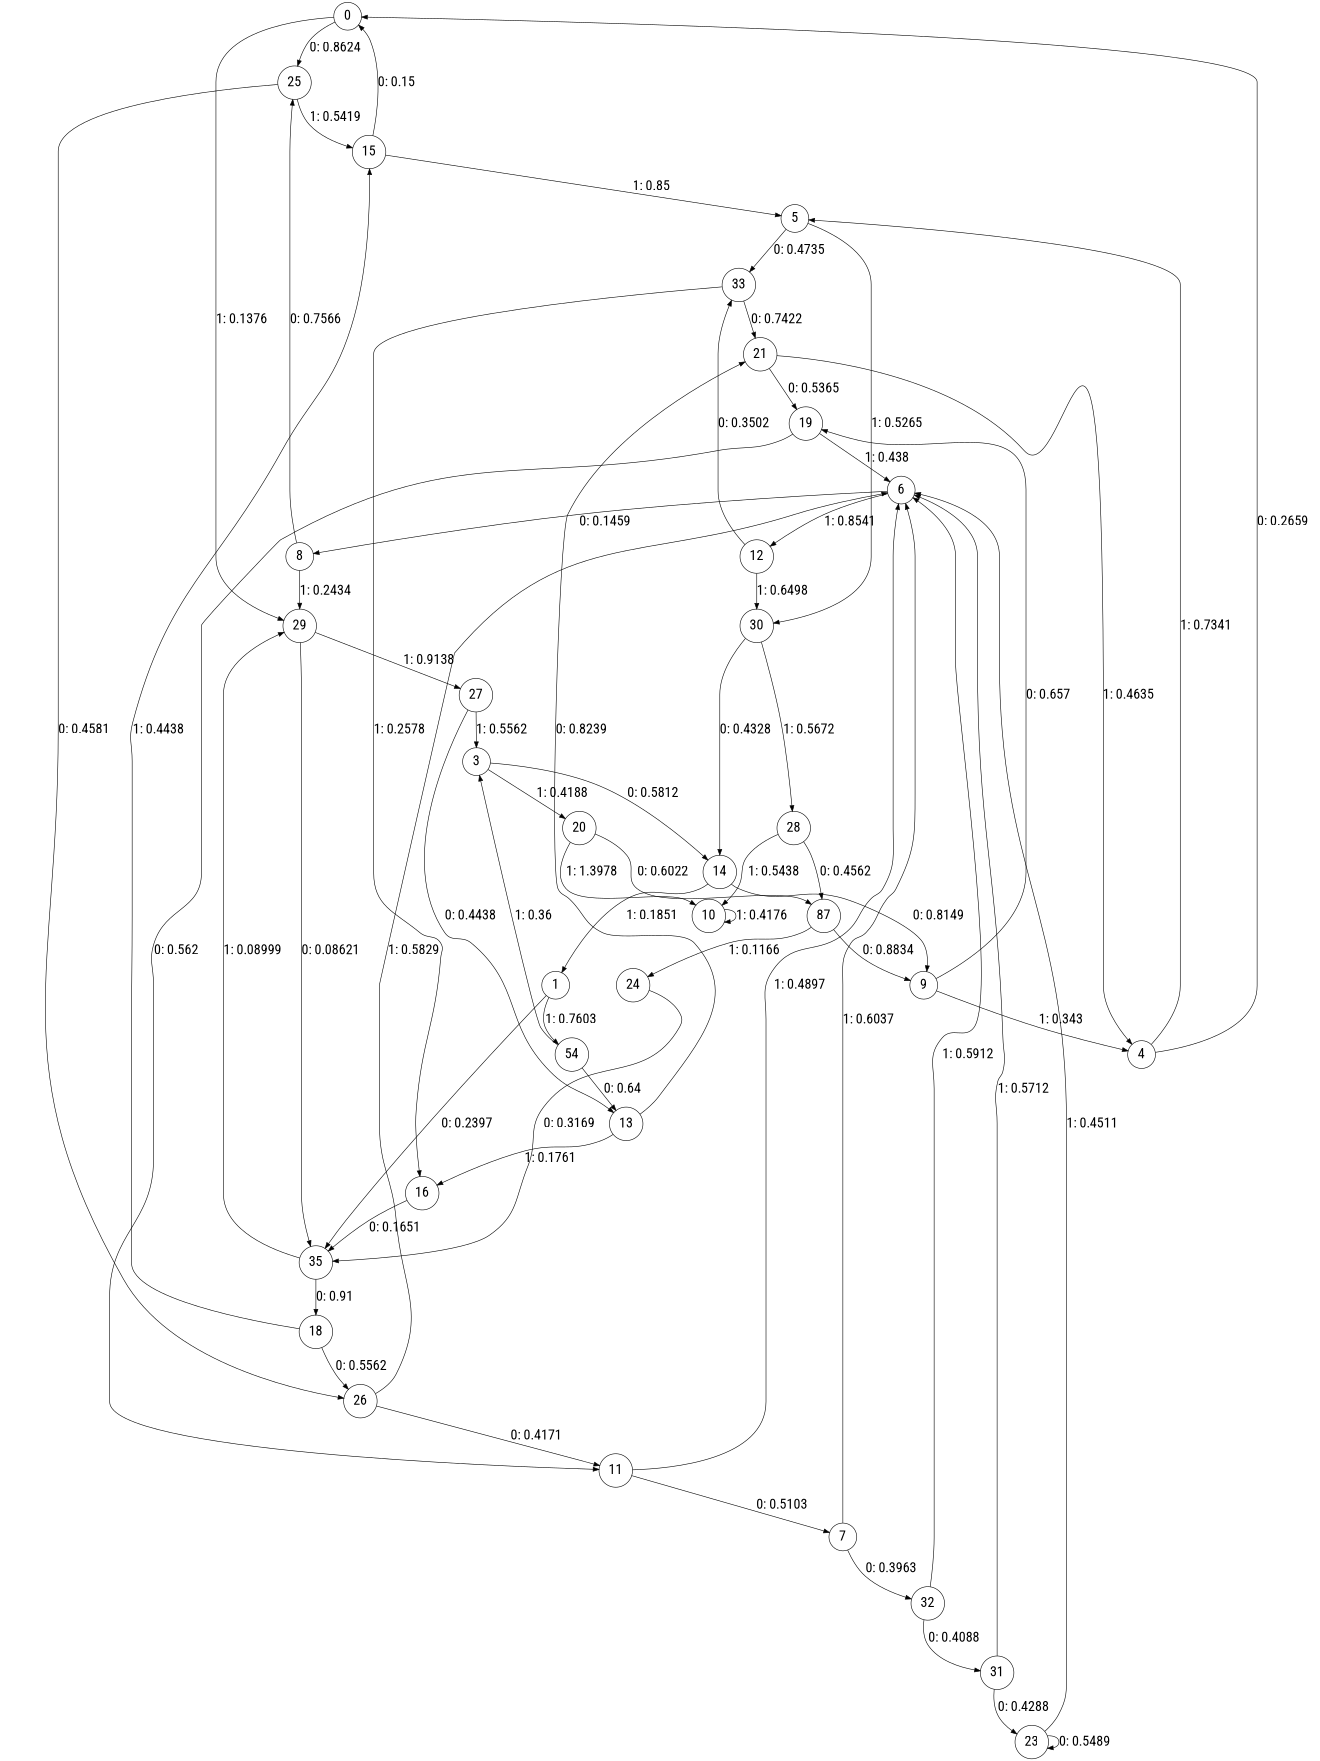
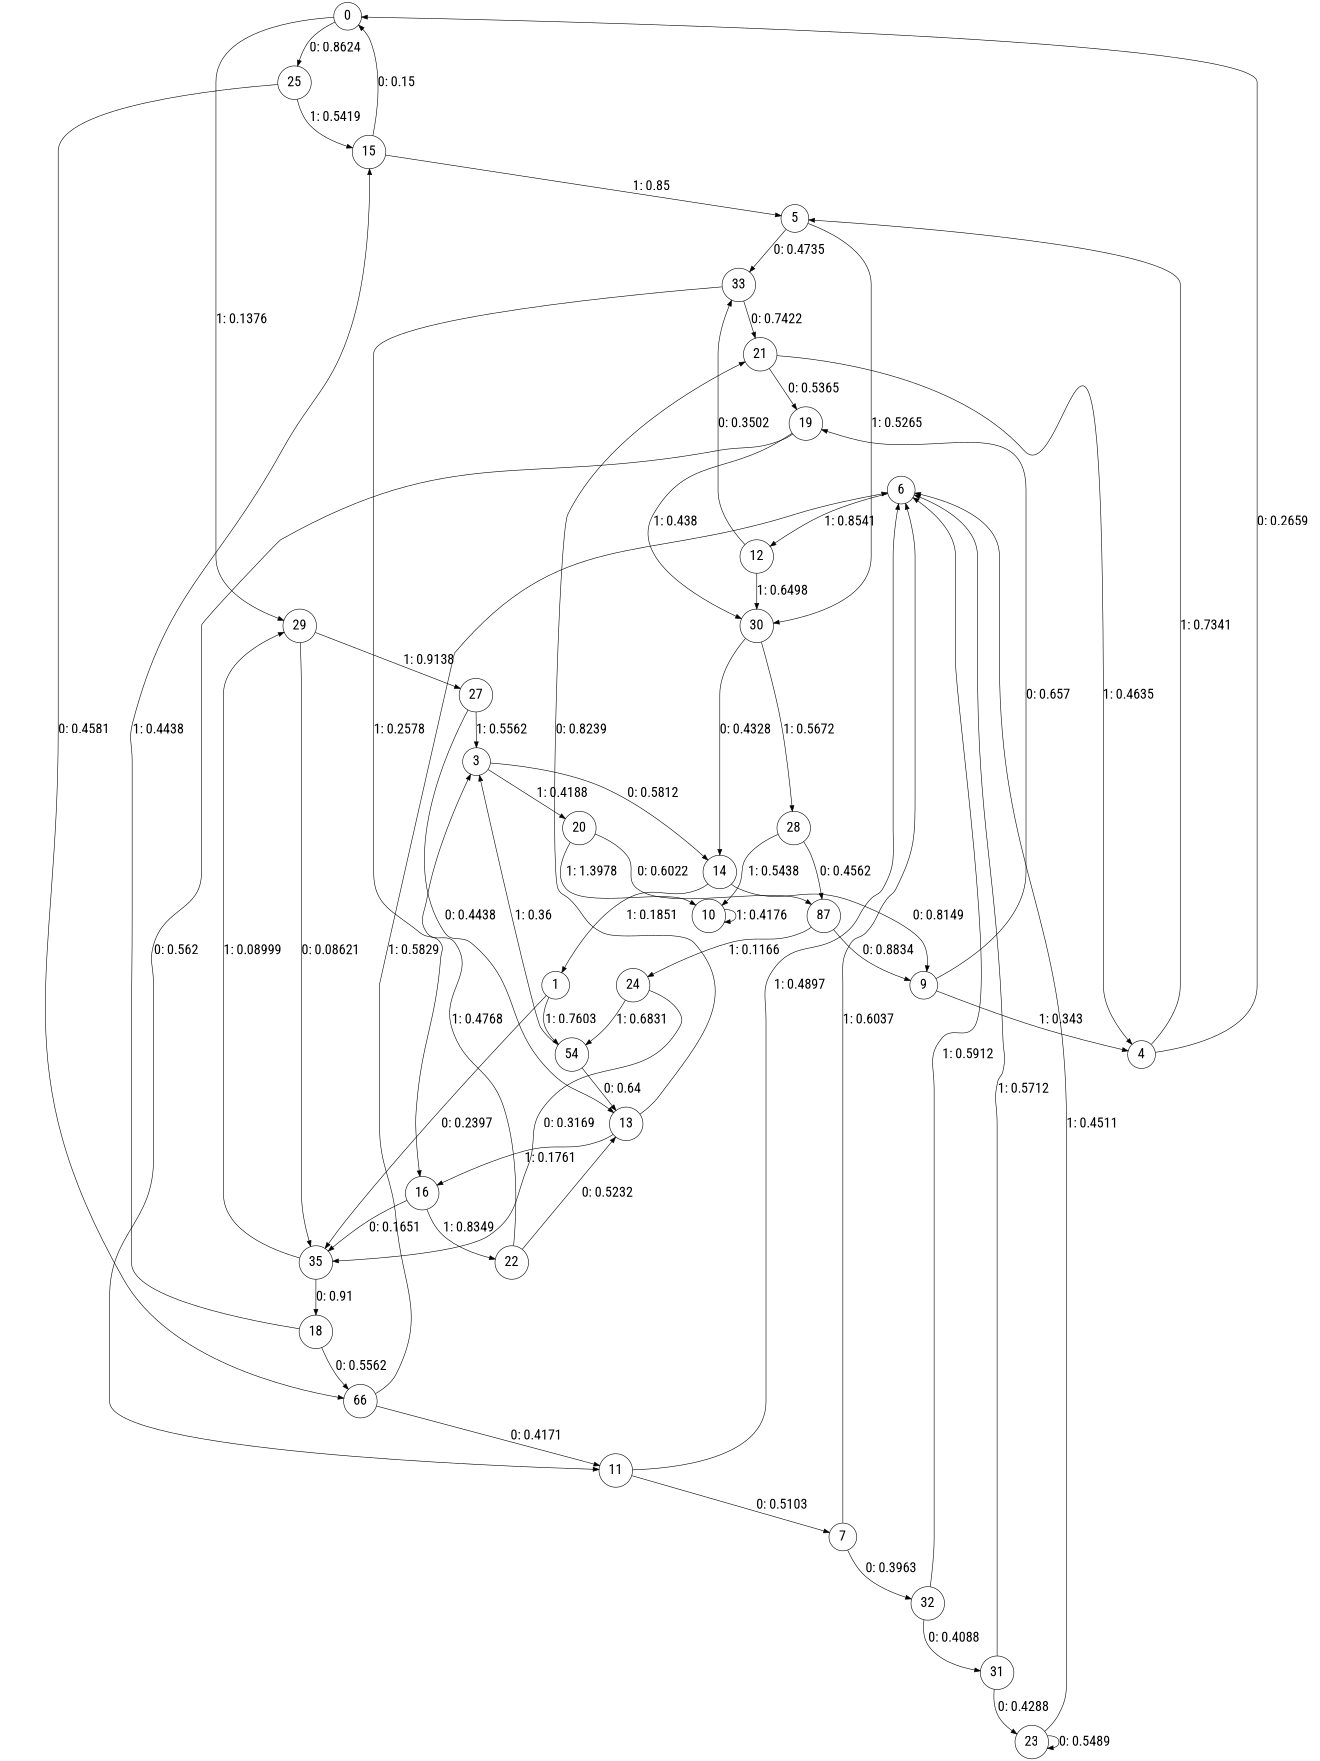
(852, 456) -> (659, 507)
(300, 557) -> none
none -> (610, 1023)
none -> (512, 1263)
(360, 1401) -> (360, 1401)
